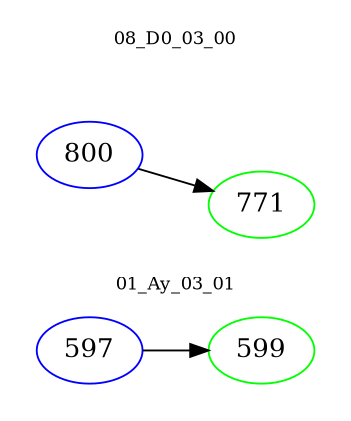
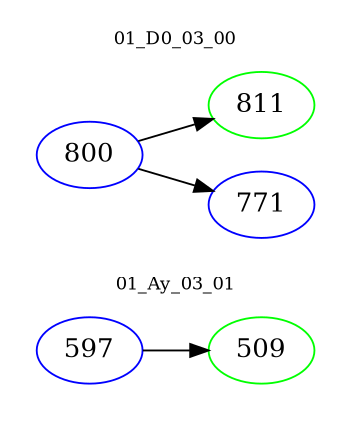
(176, 40) -> (176, 40)
none -> (262, 105)
(262, 205) -> (262, 205)
(262, 350) -> (262, 350)
